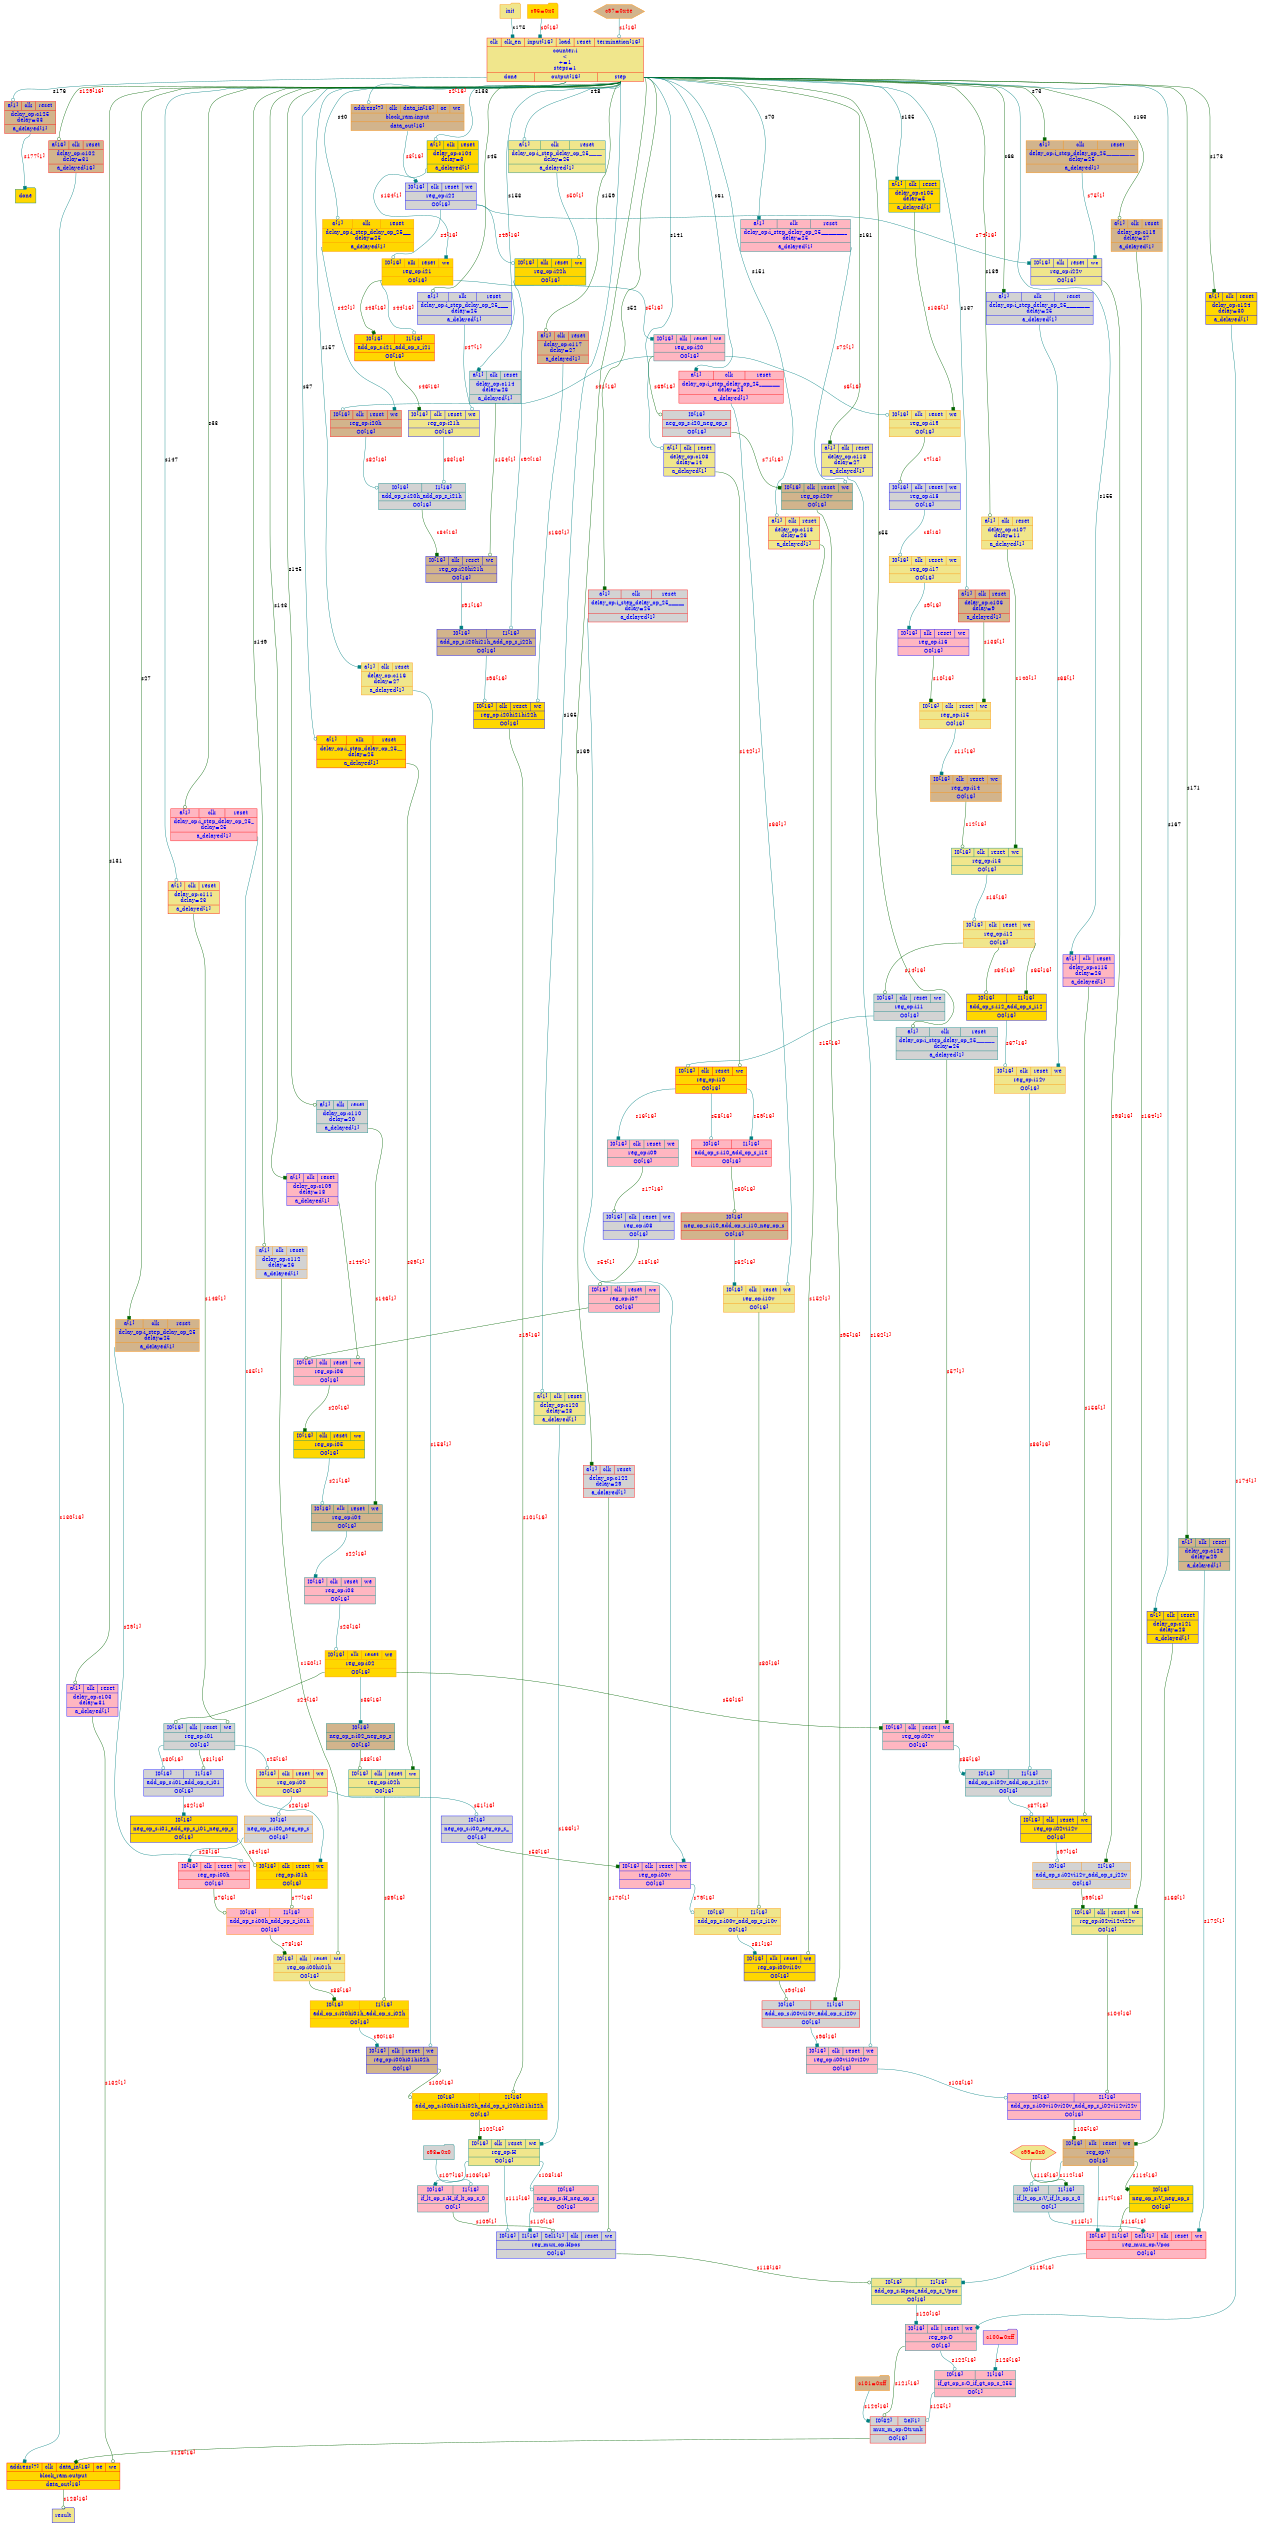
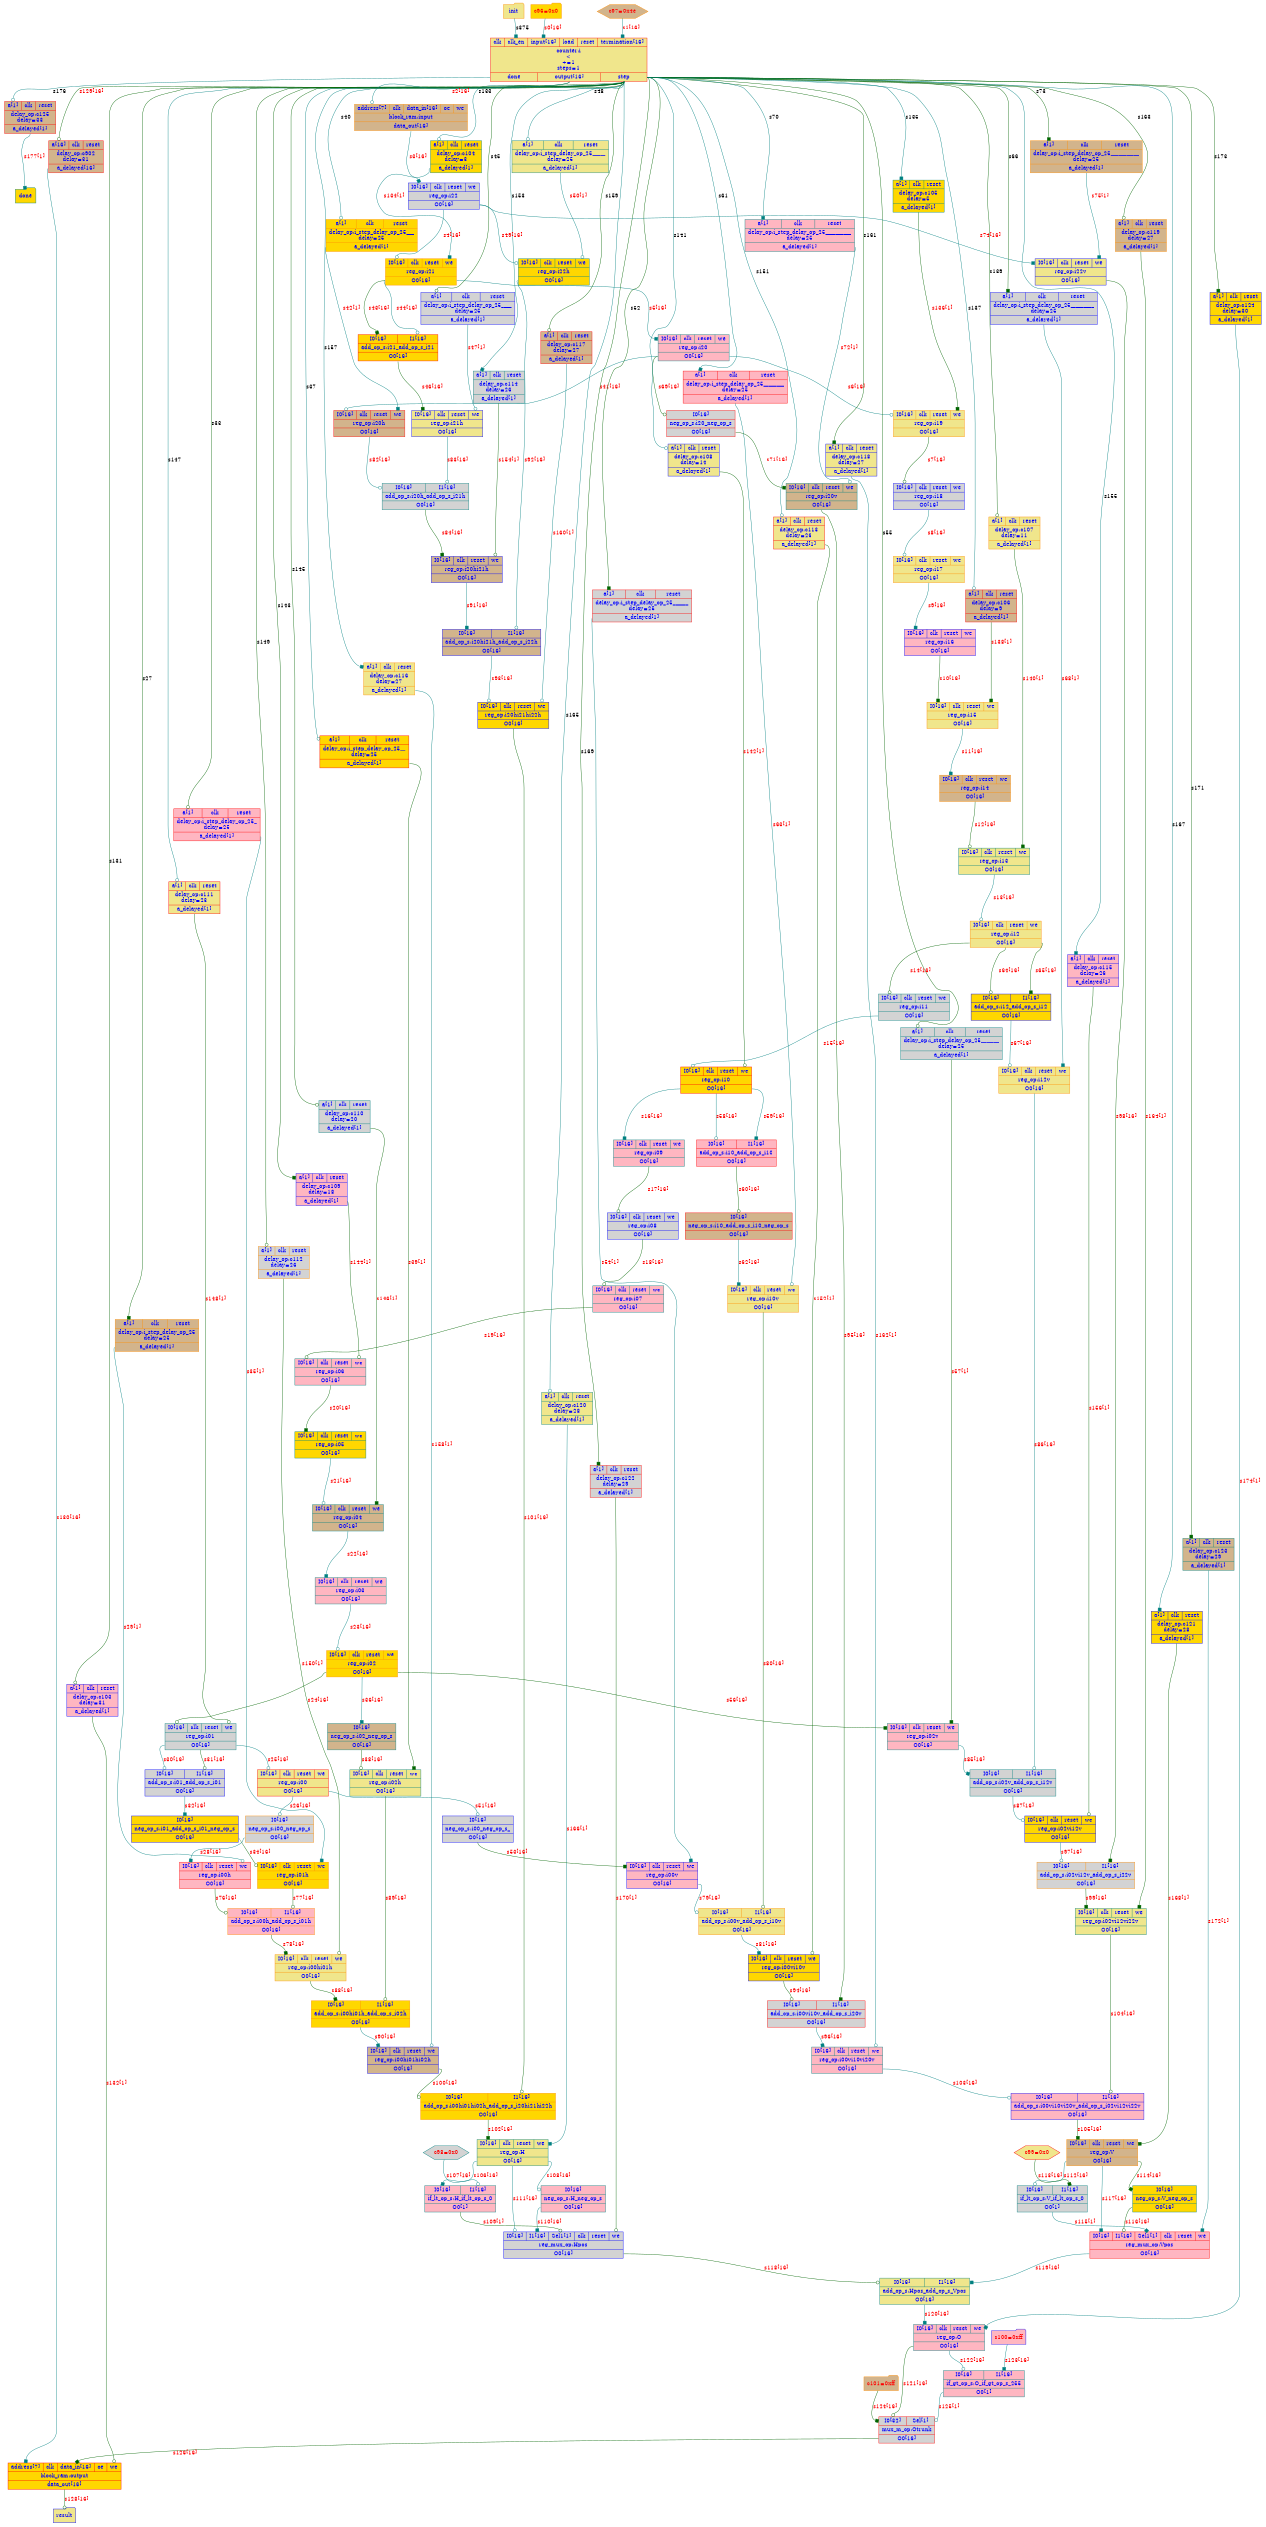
(619, 26) -> (623, 26)
(519, 28) -> (523, 28)
(76, 154) -> (76, 154)
(439, 2153) -> (446, 2153)
(864, 2405) -> (873, 2405)
